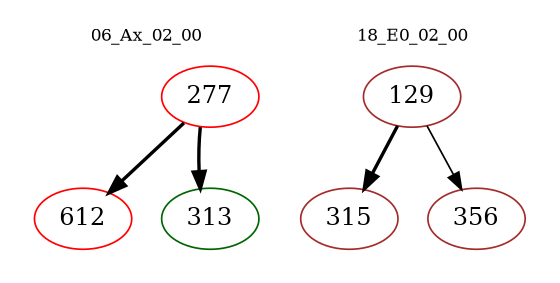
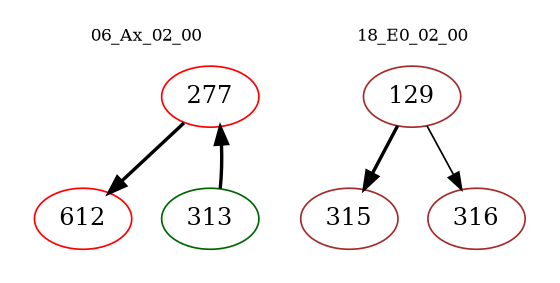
(199, 149) -> (222, 167)
(477, 219) -> (477, 219)
